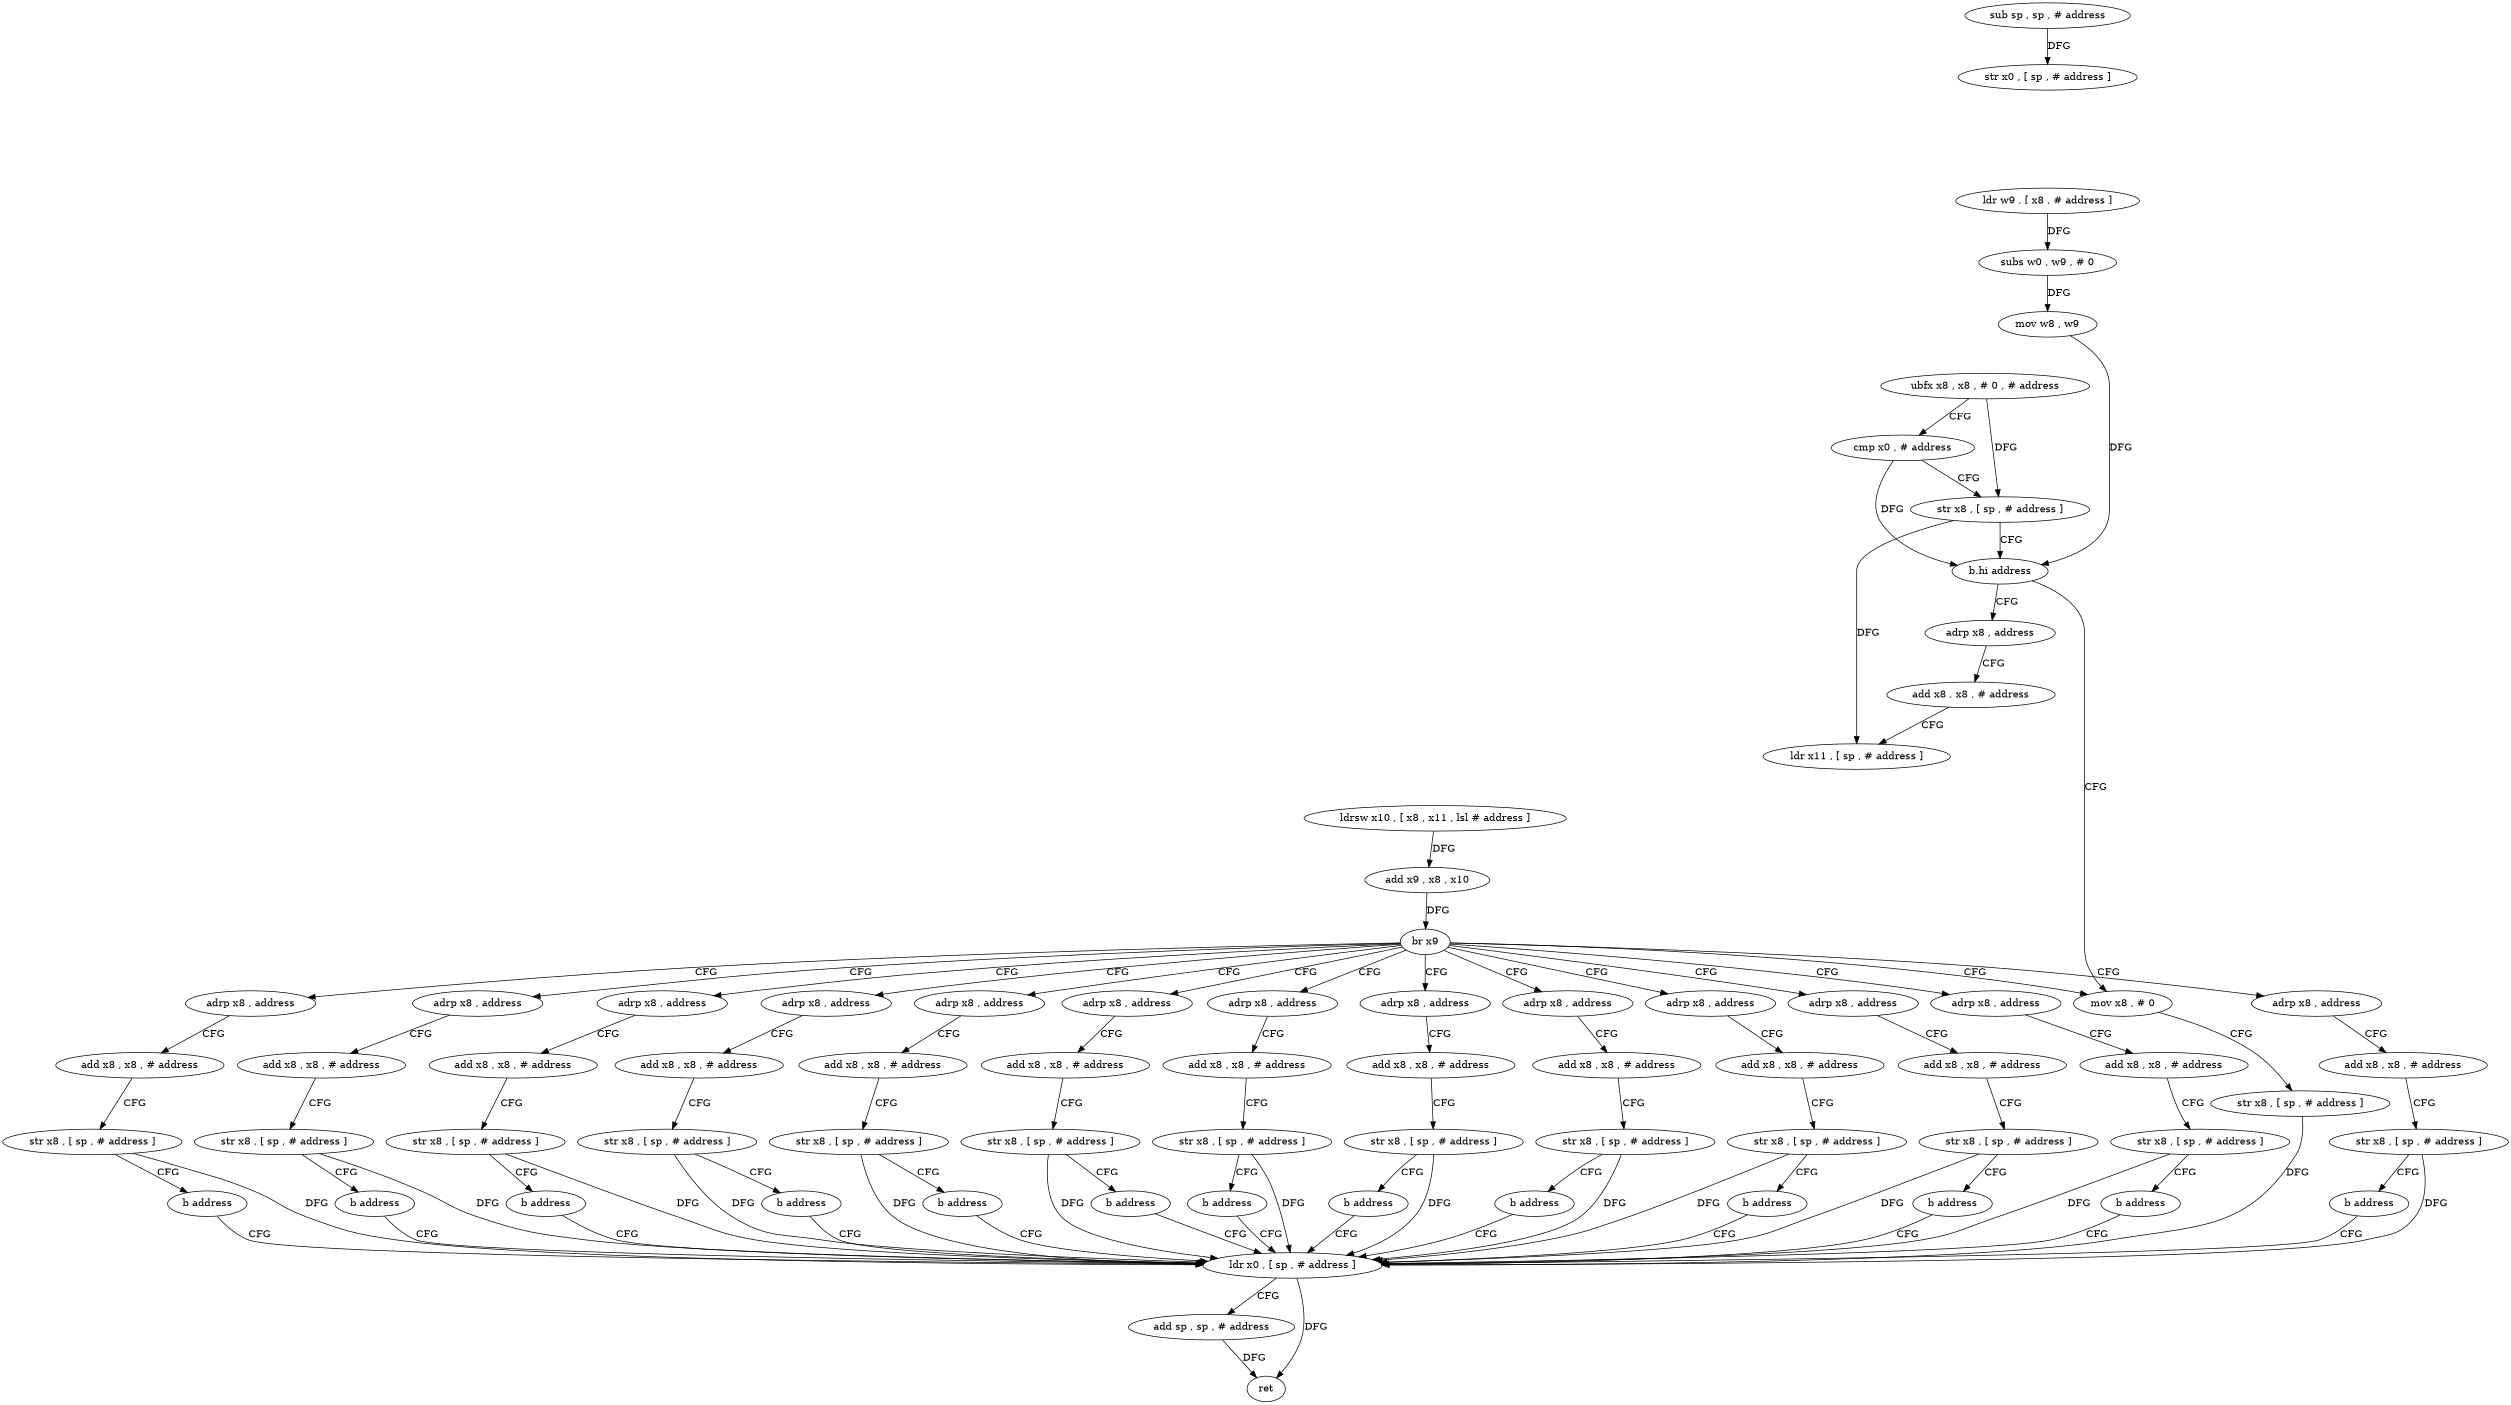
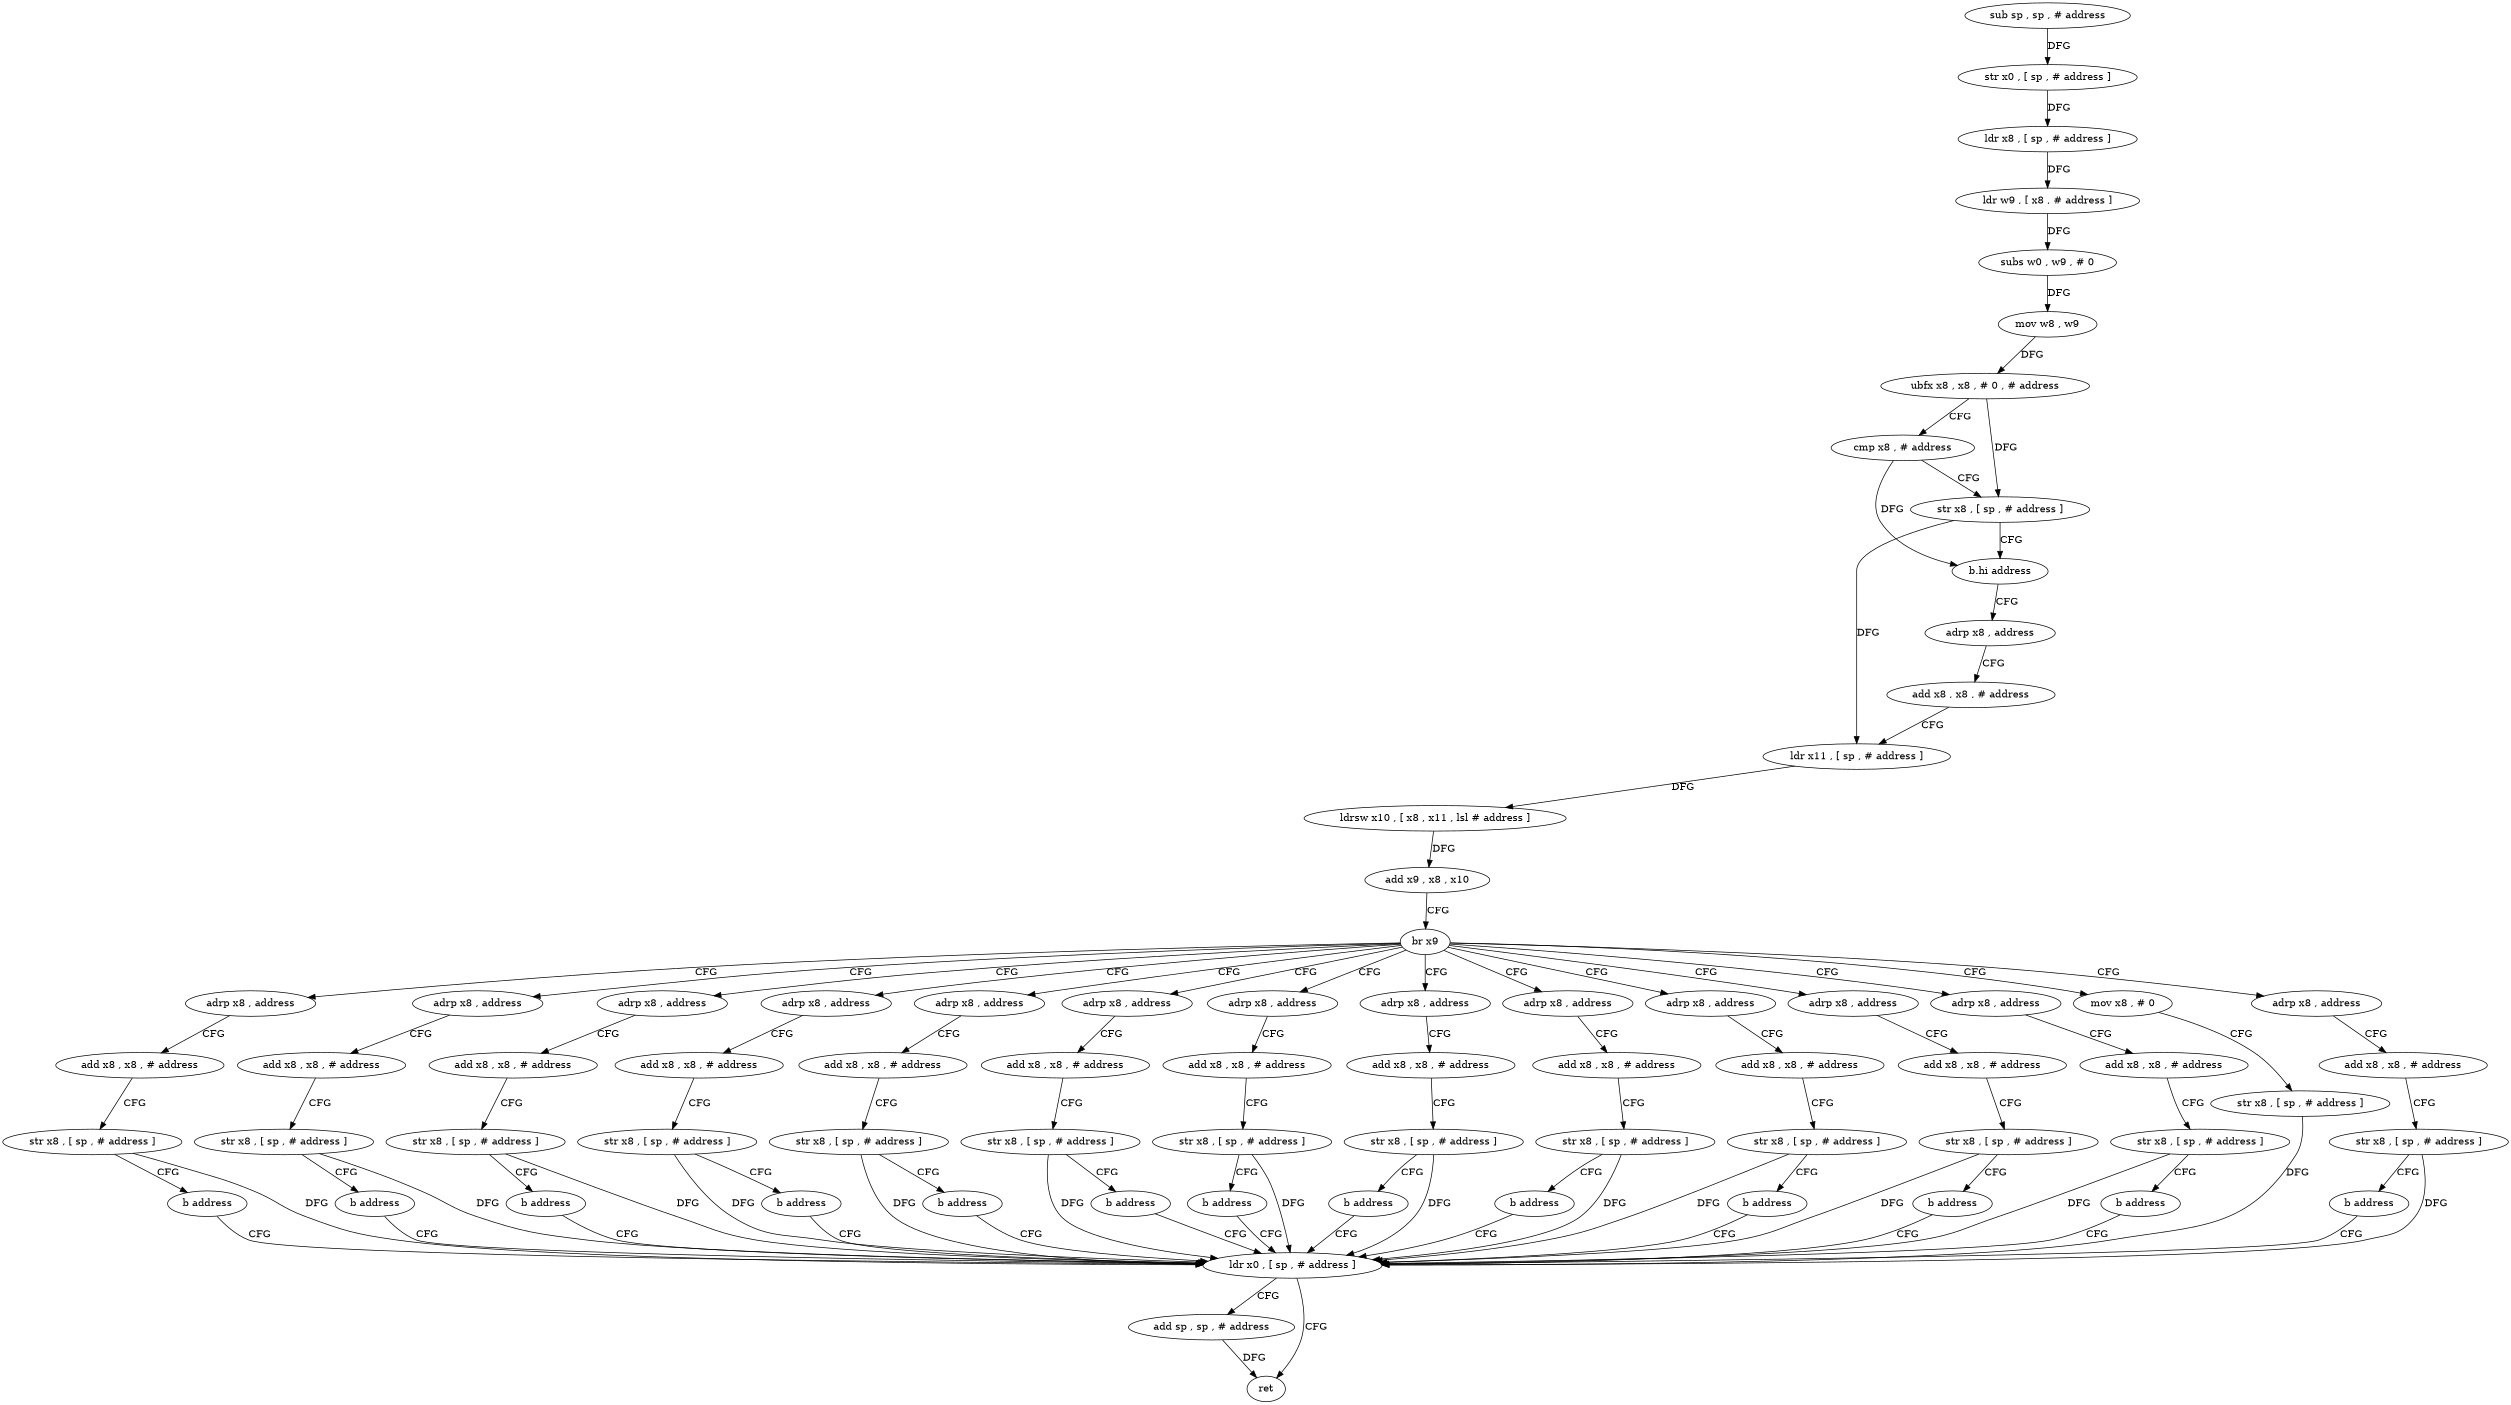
none -> (2048, 139)
(1903, 448) -> (1903, 448)
(2109, 458) -> (2019, 353)
(2085, 773) -> none
none -> (1654, 786)
(1438, 911) -> (1438, 911)
(1316, 1327) -> (1316, 1327)
